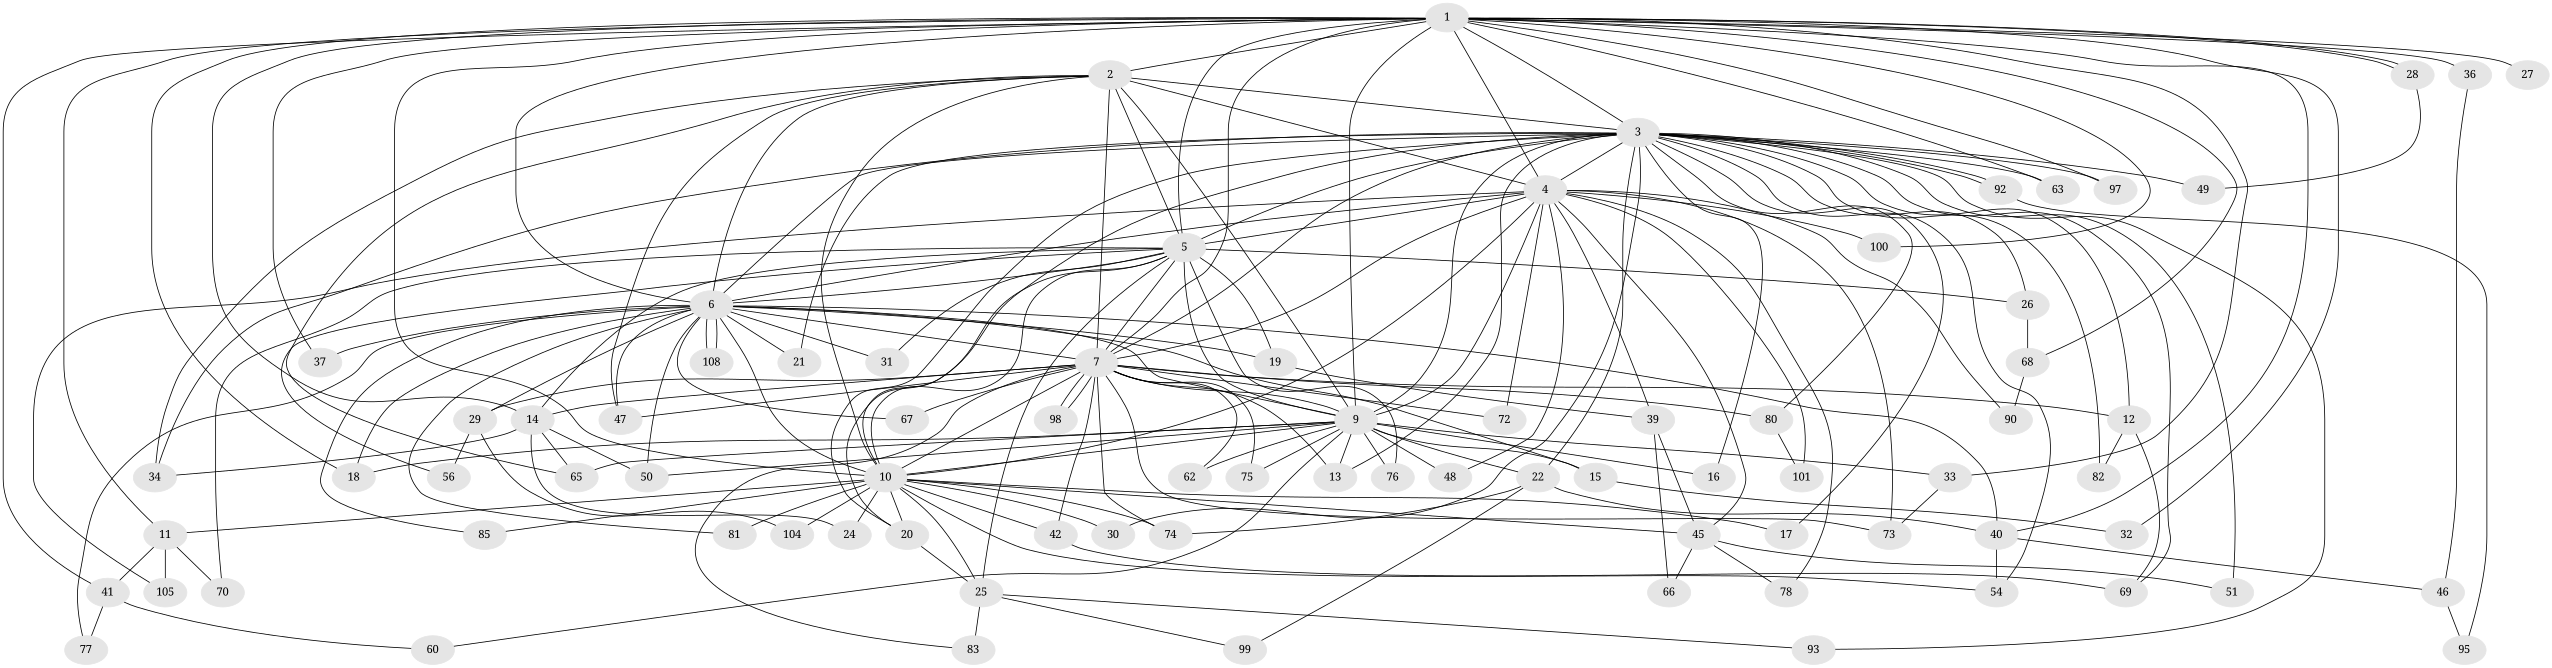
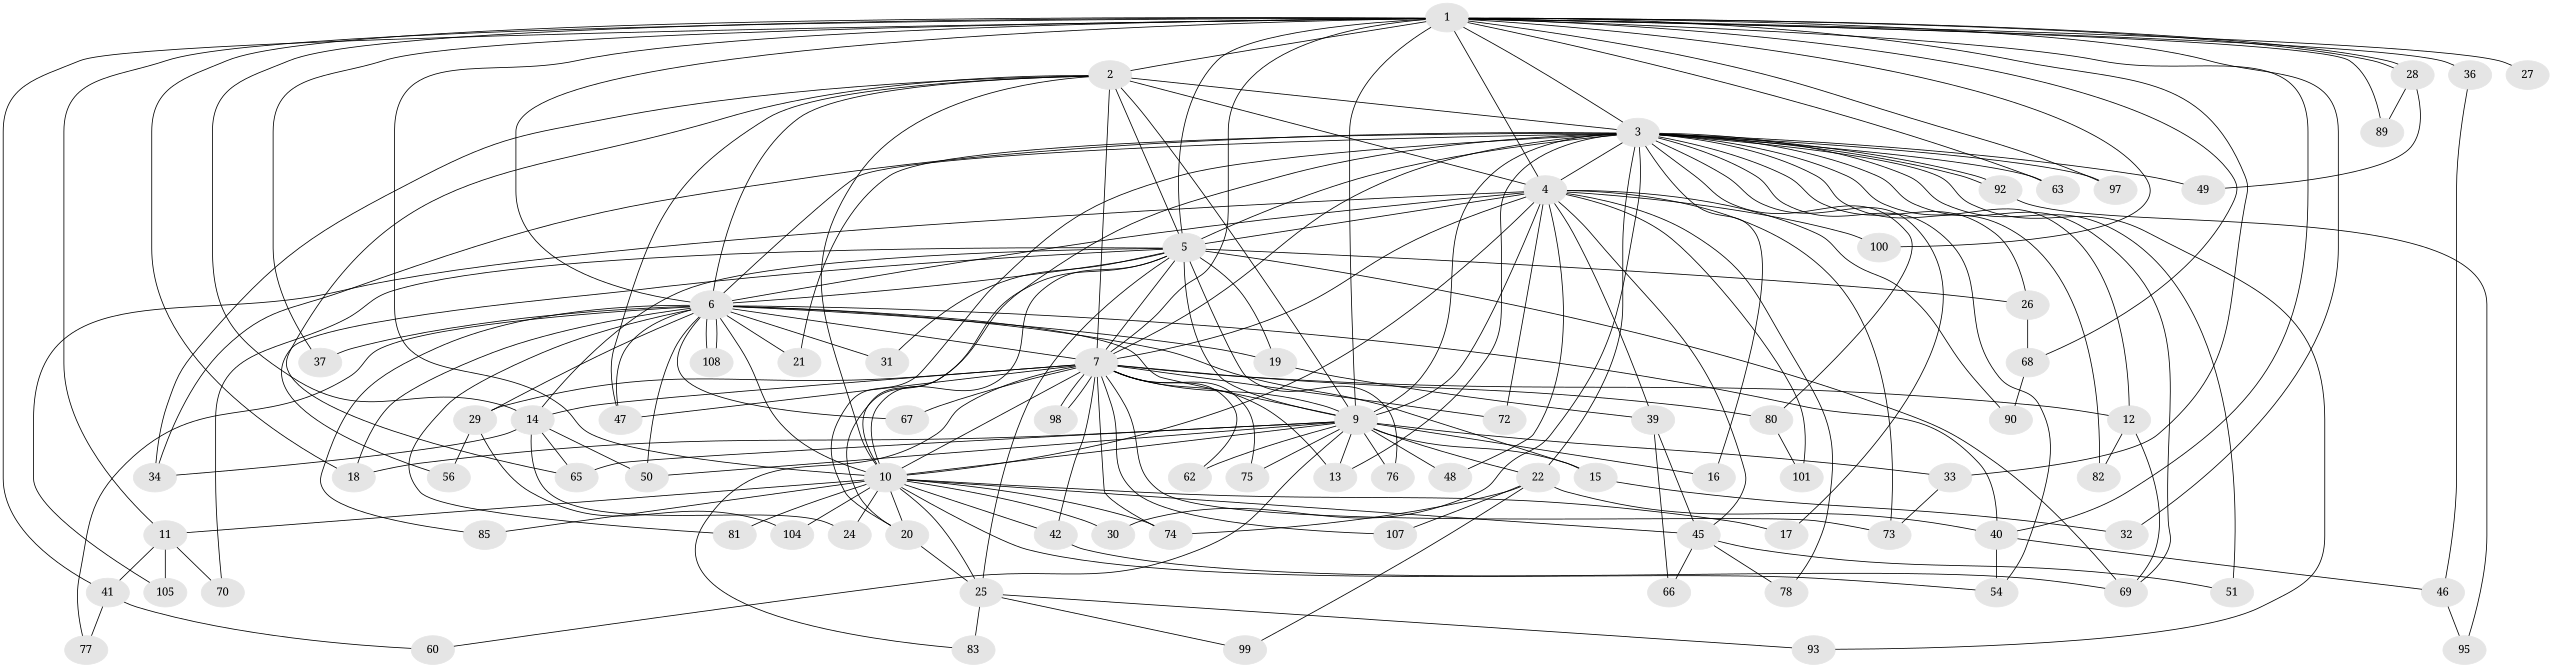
none -> (2382, 133)
none -> (1667, 341)
none -> (1395, 535)
